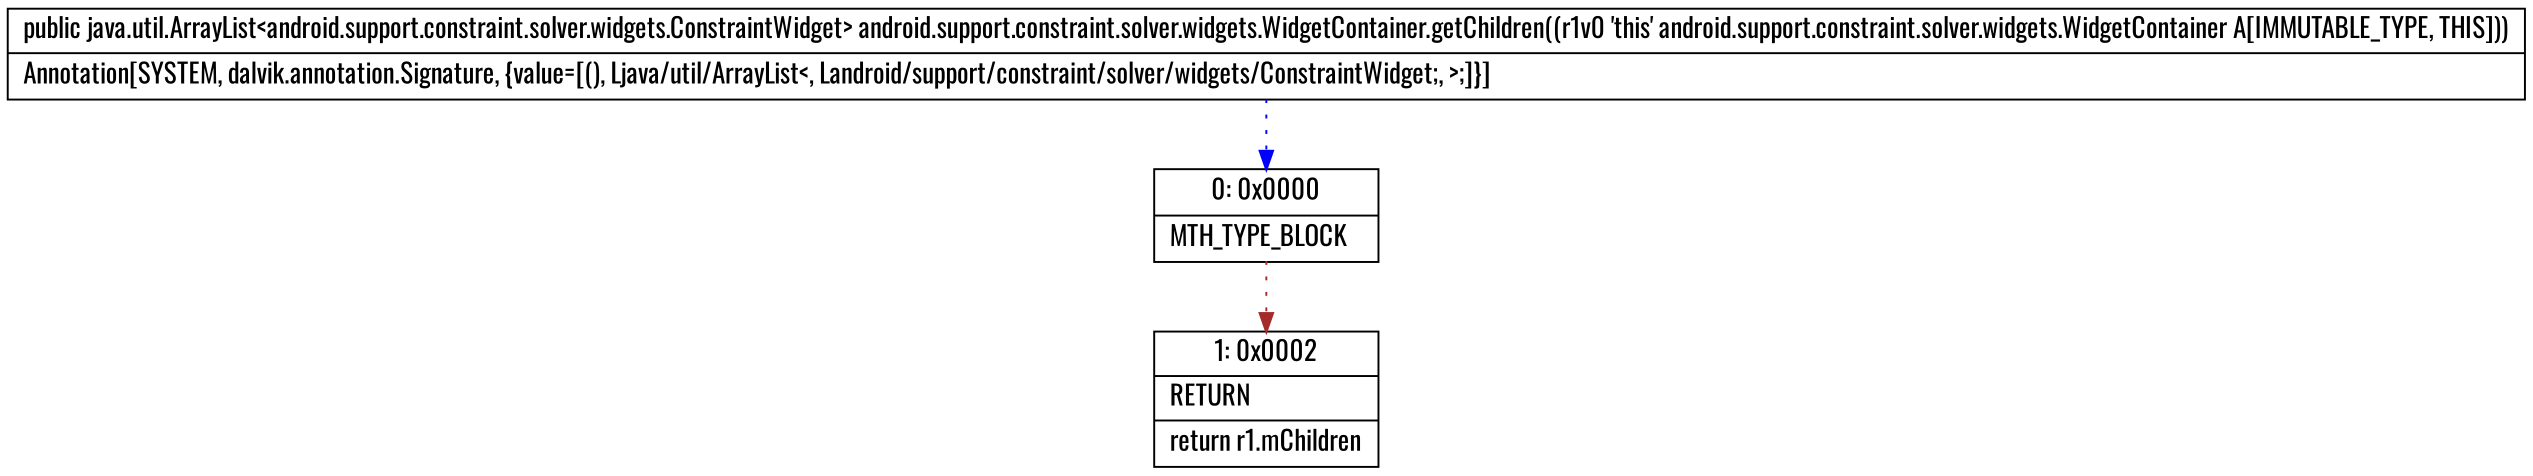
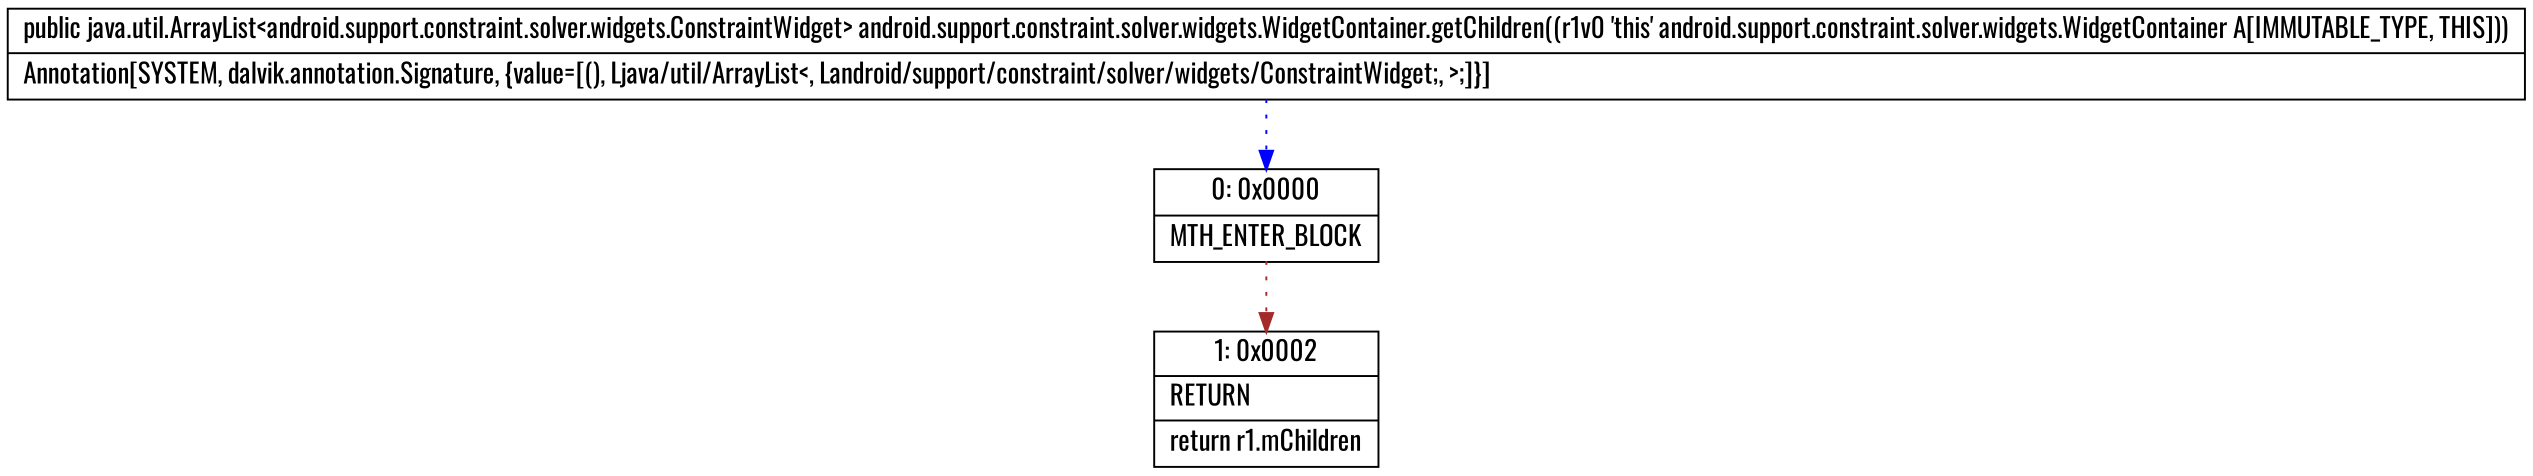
(1259, 238) -> (1266, 238)
